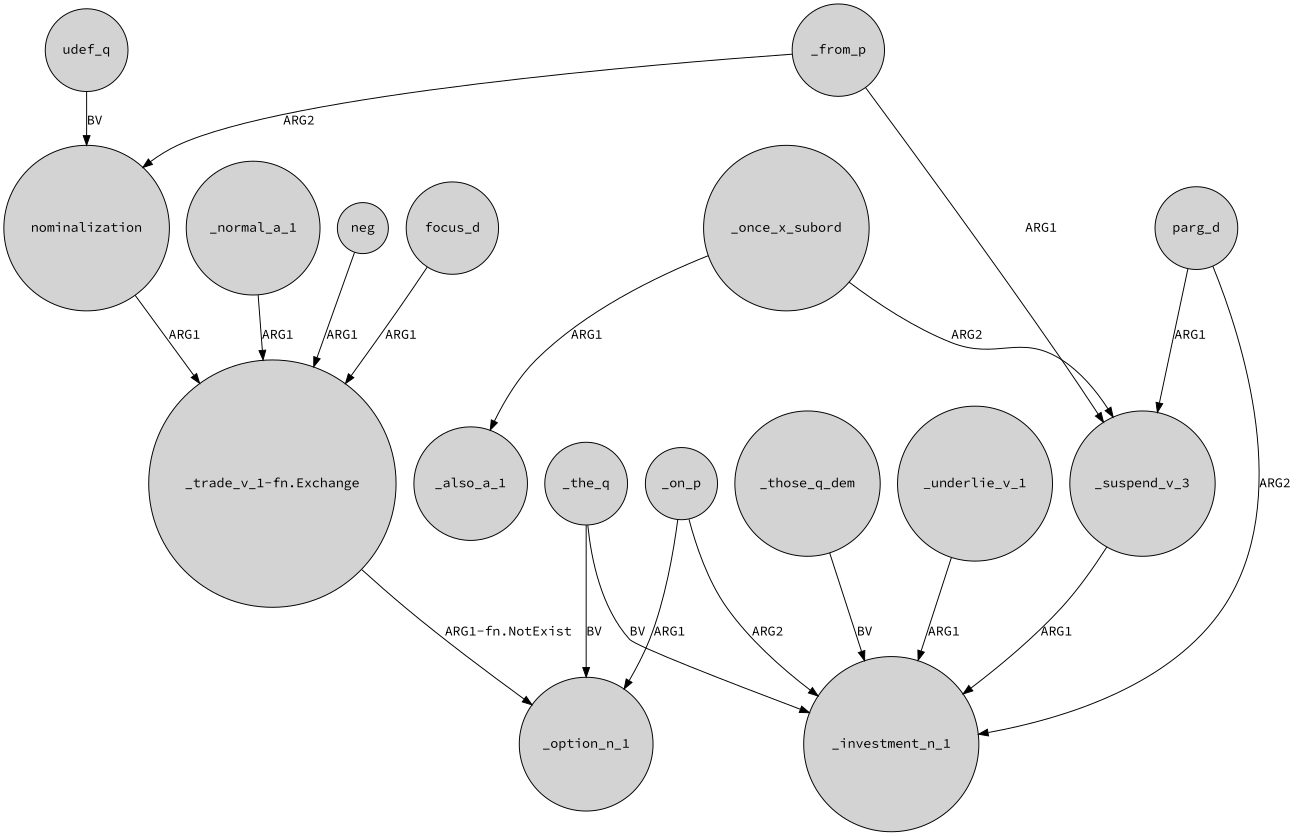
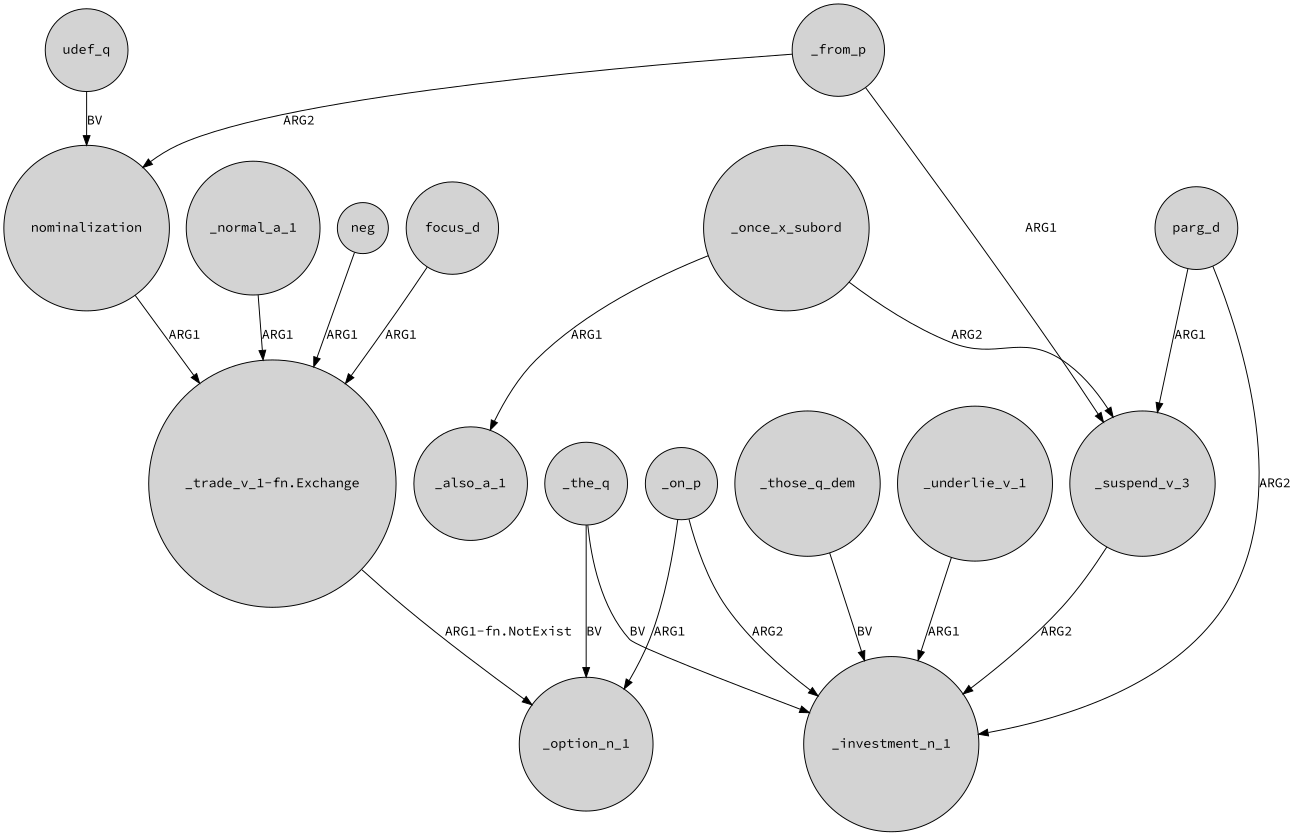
(1057, 632) -> (1057, 632)
